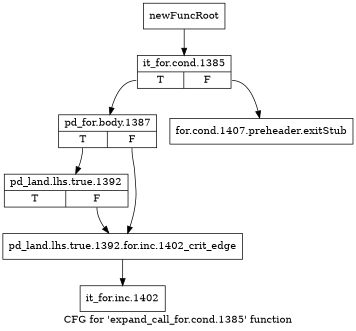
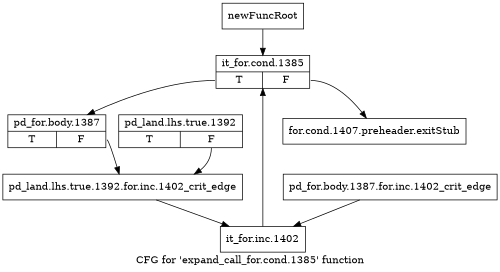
(81, 158) -> none
none -> (263, 161)
none -> (390, 187)
